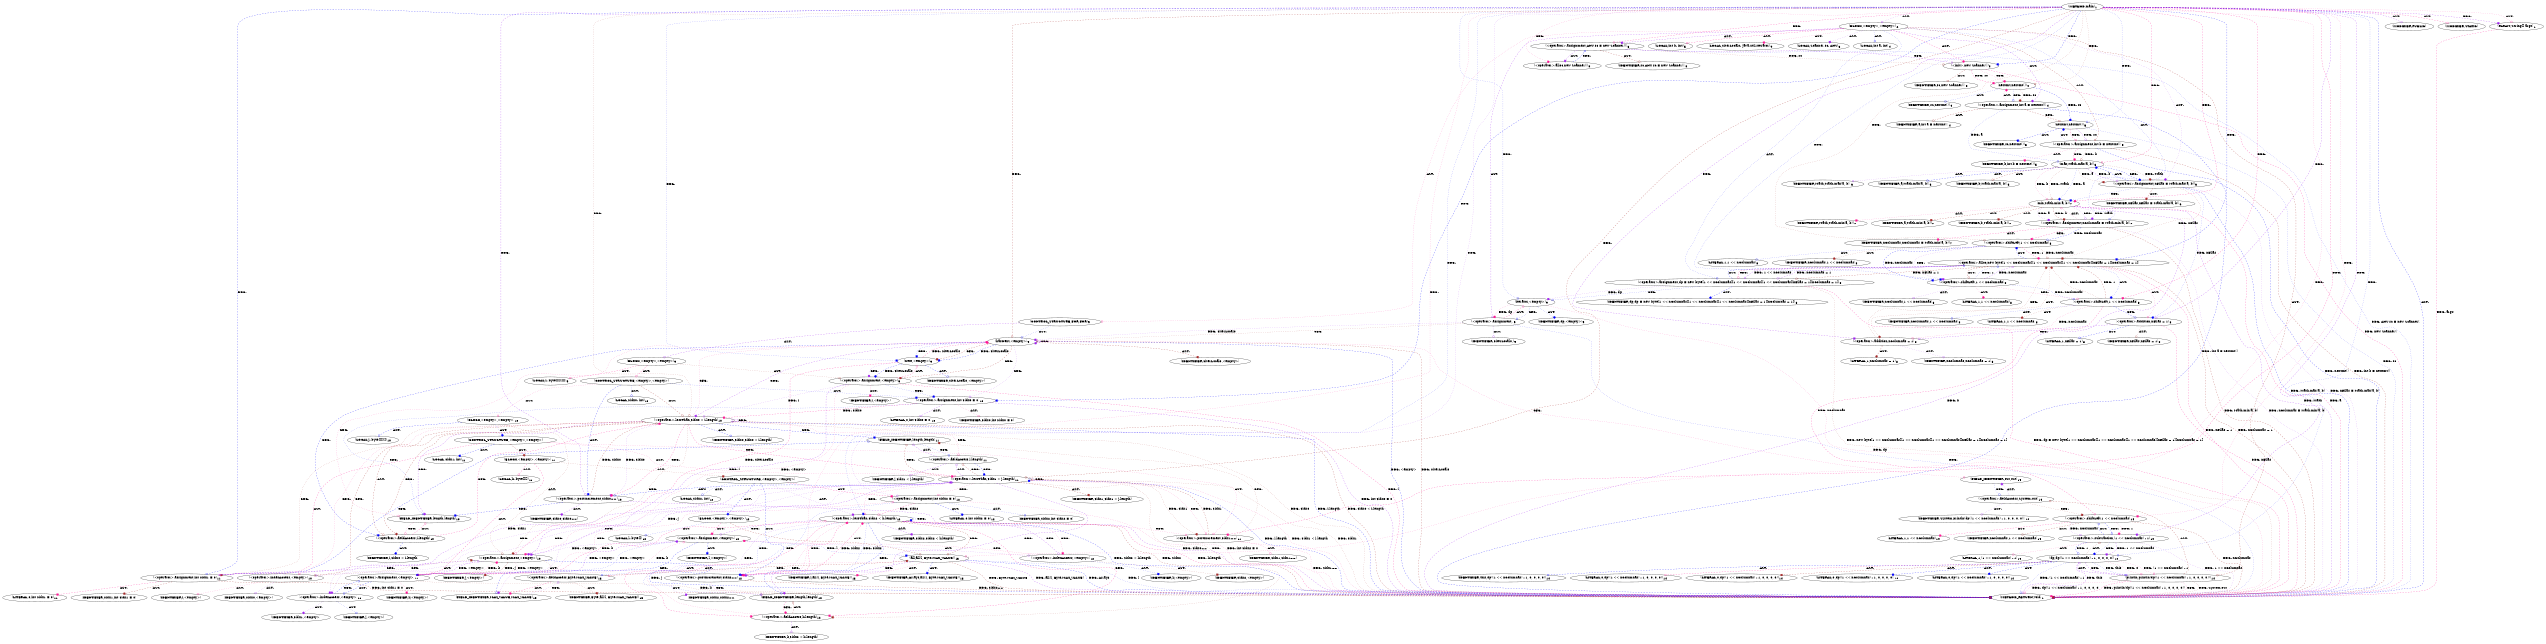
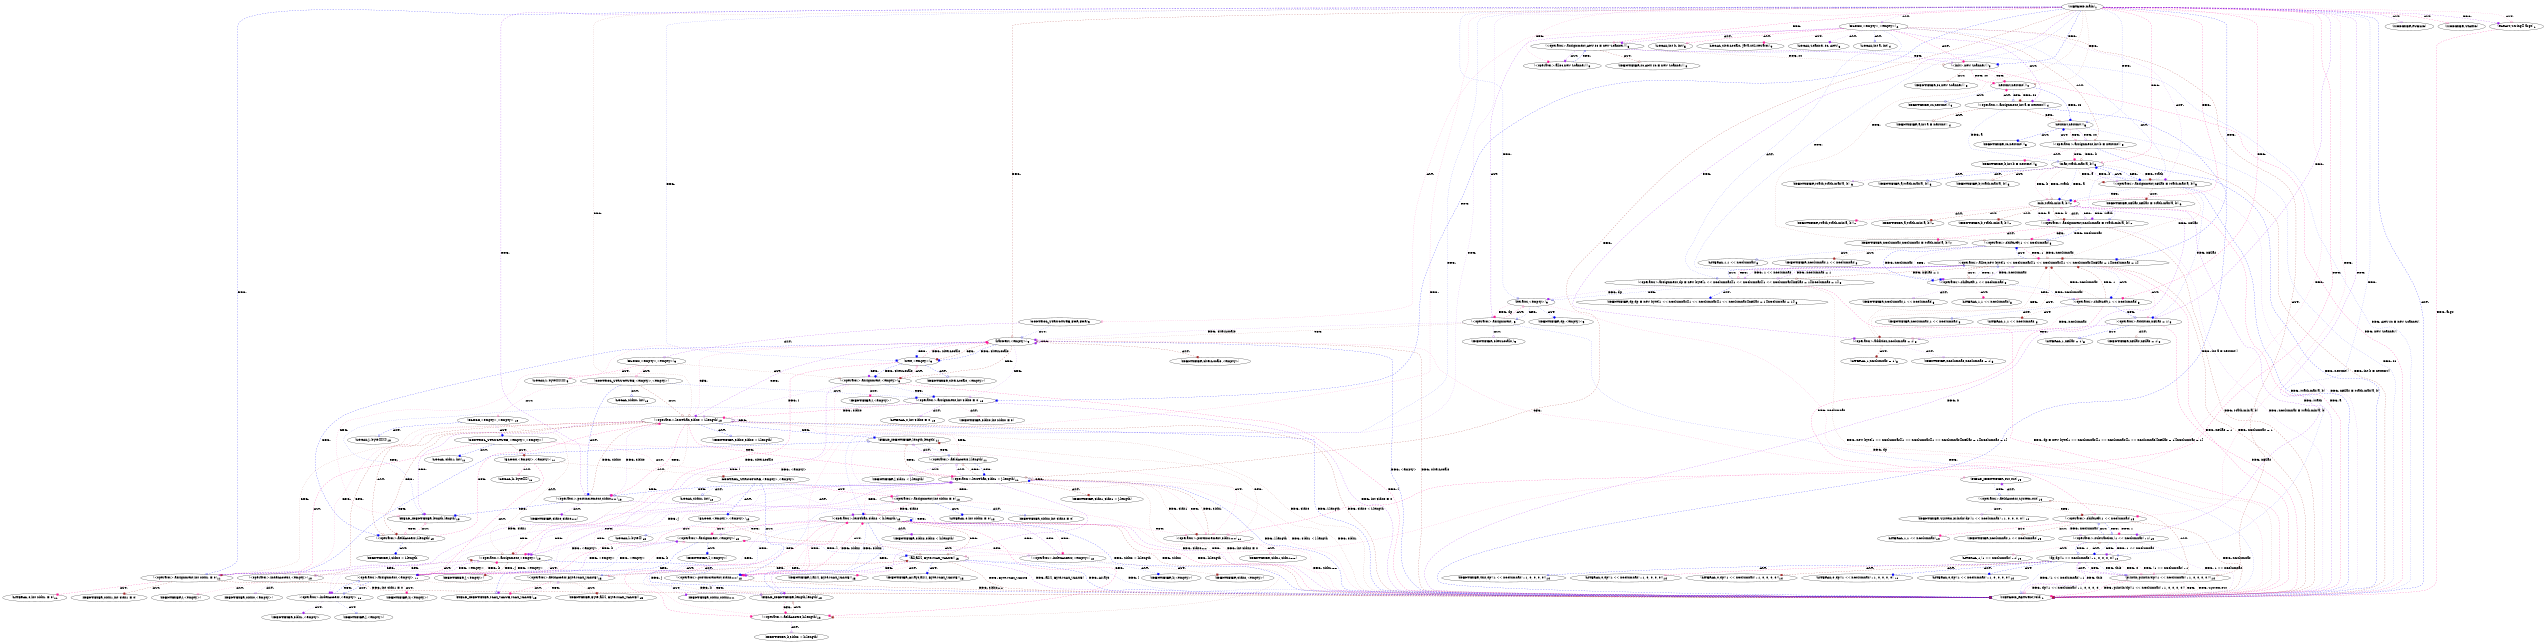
(2017, 466) -> (2017, 466)
(703, 489) -> (703, 489)
